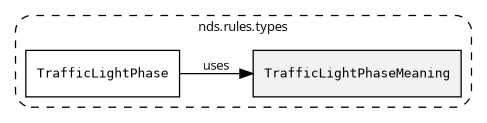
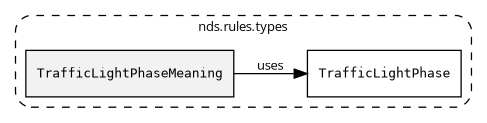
(210, 74) -> (264, 74)
